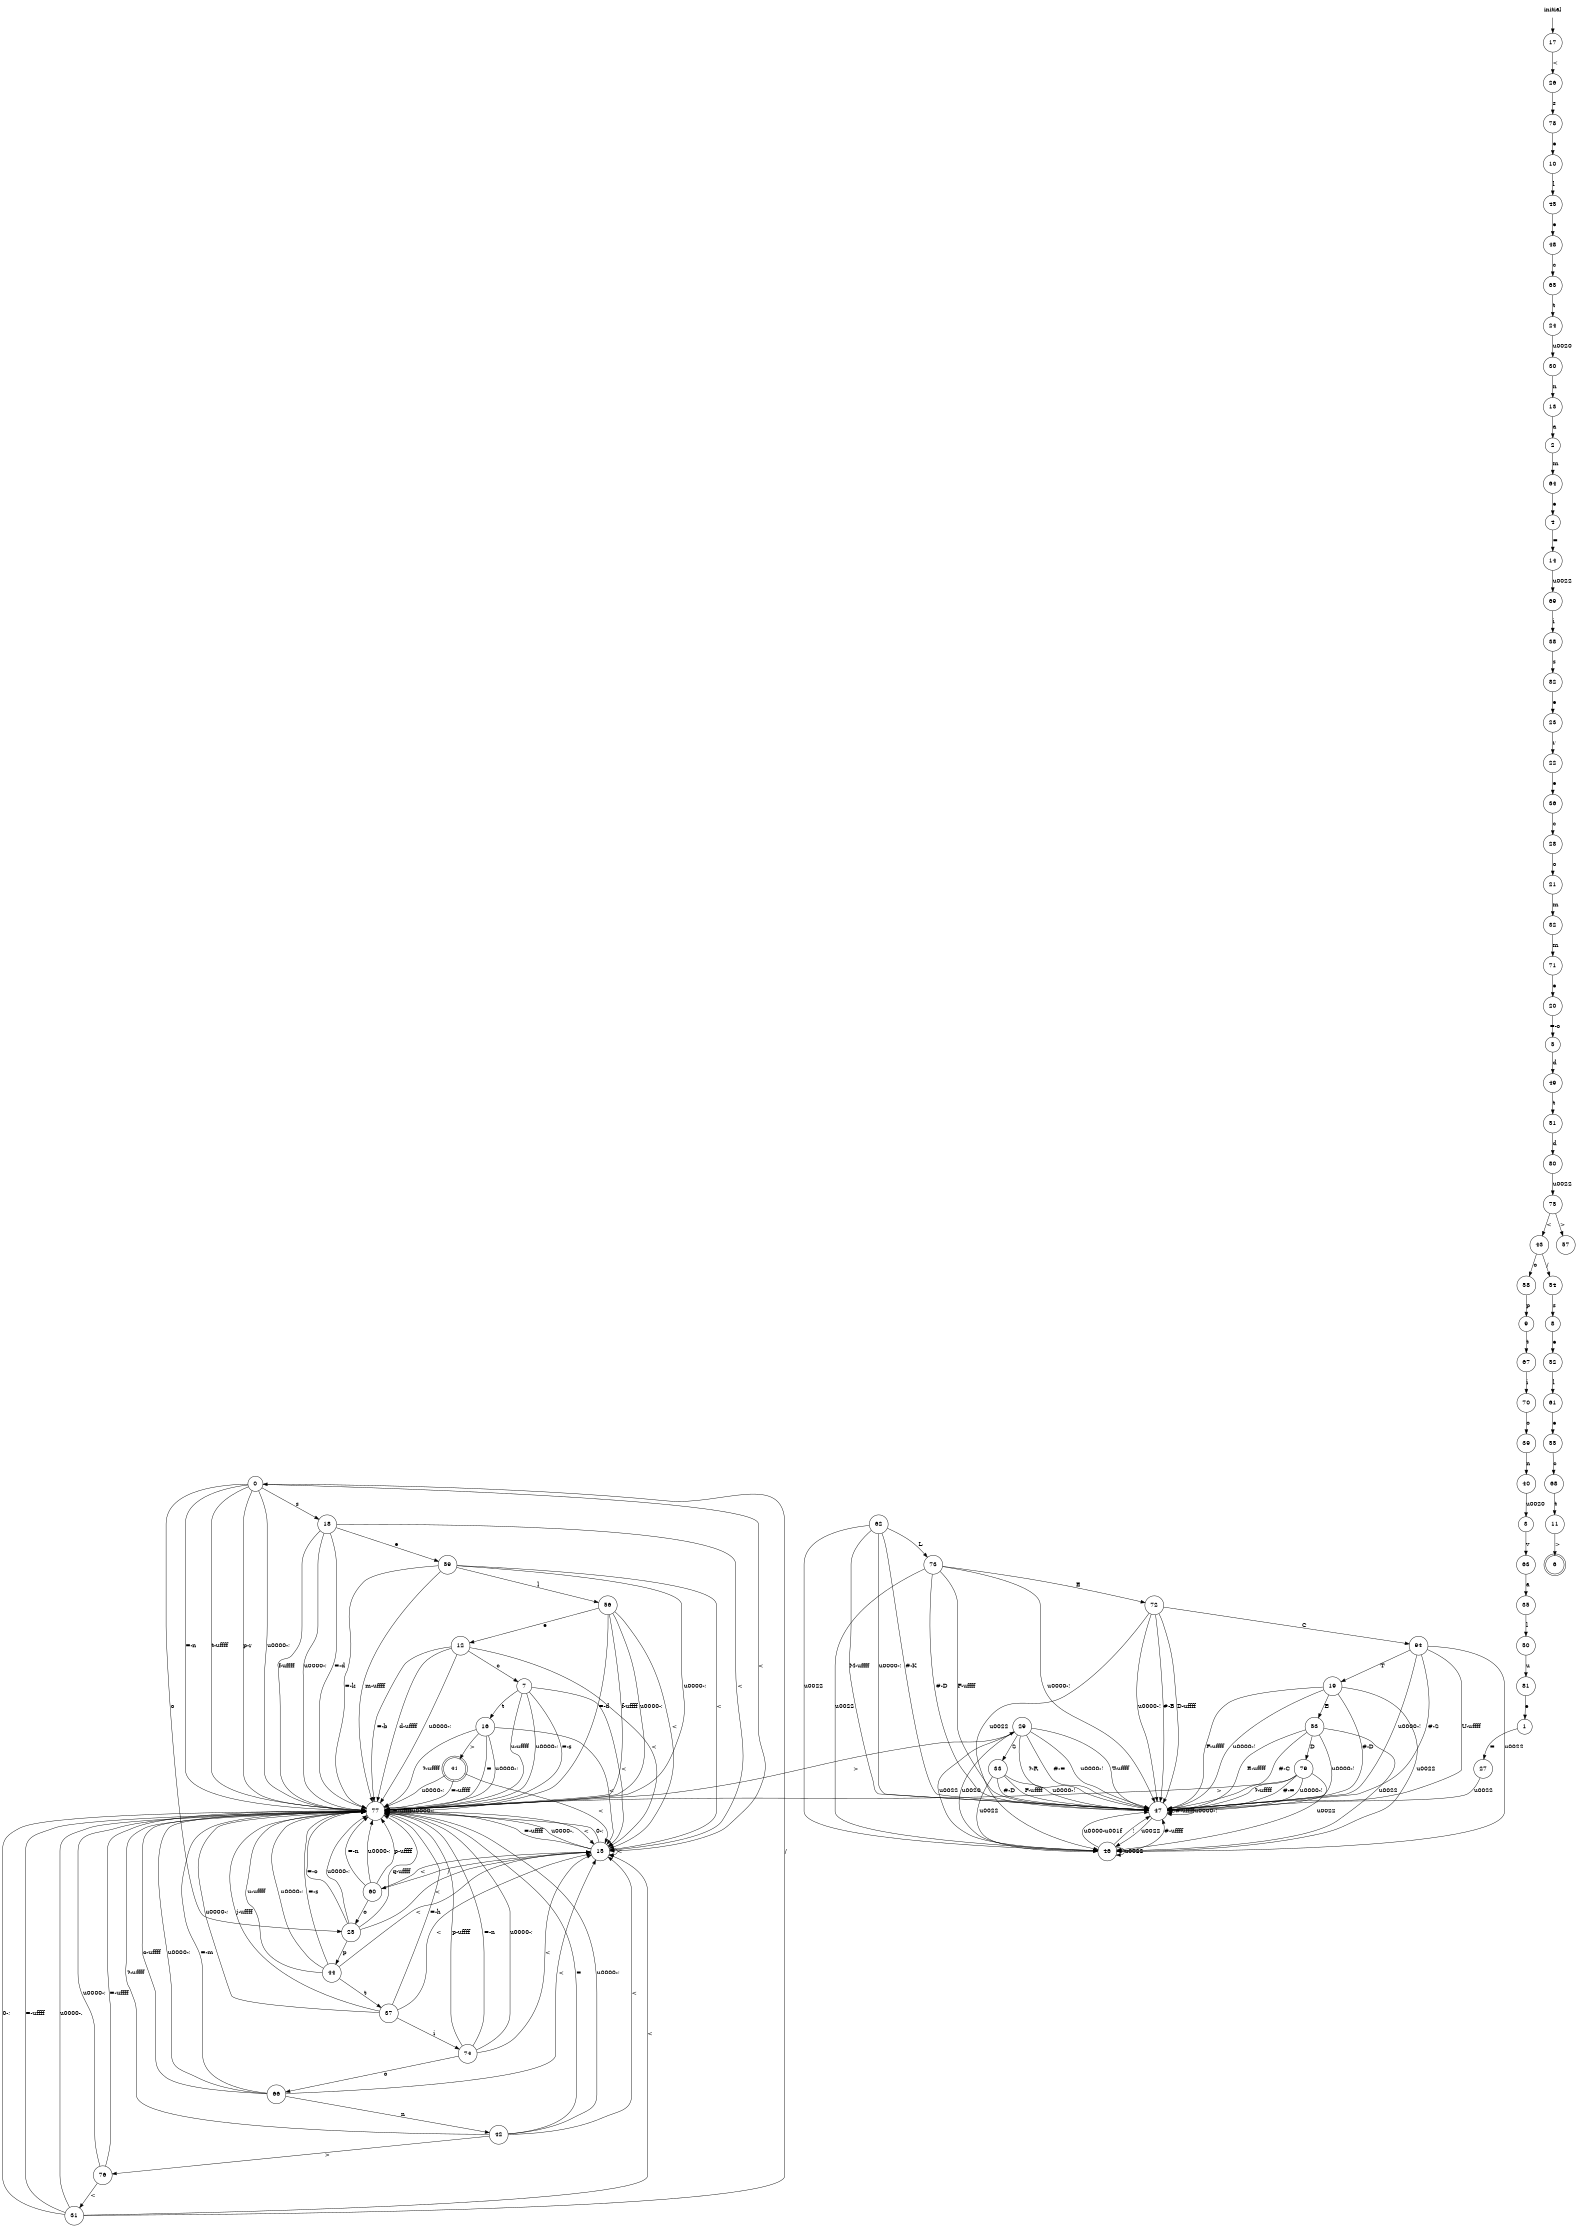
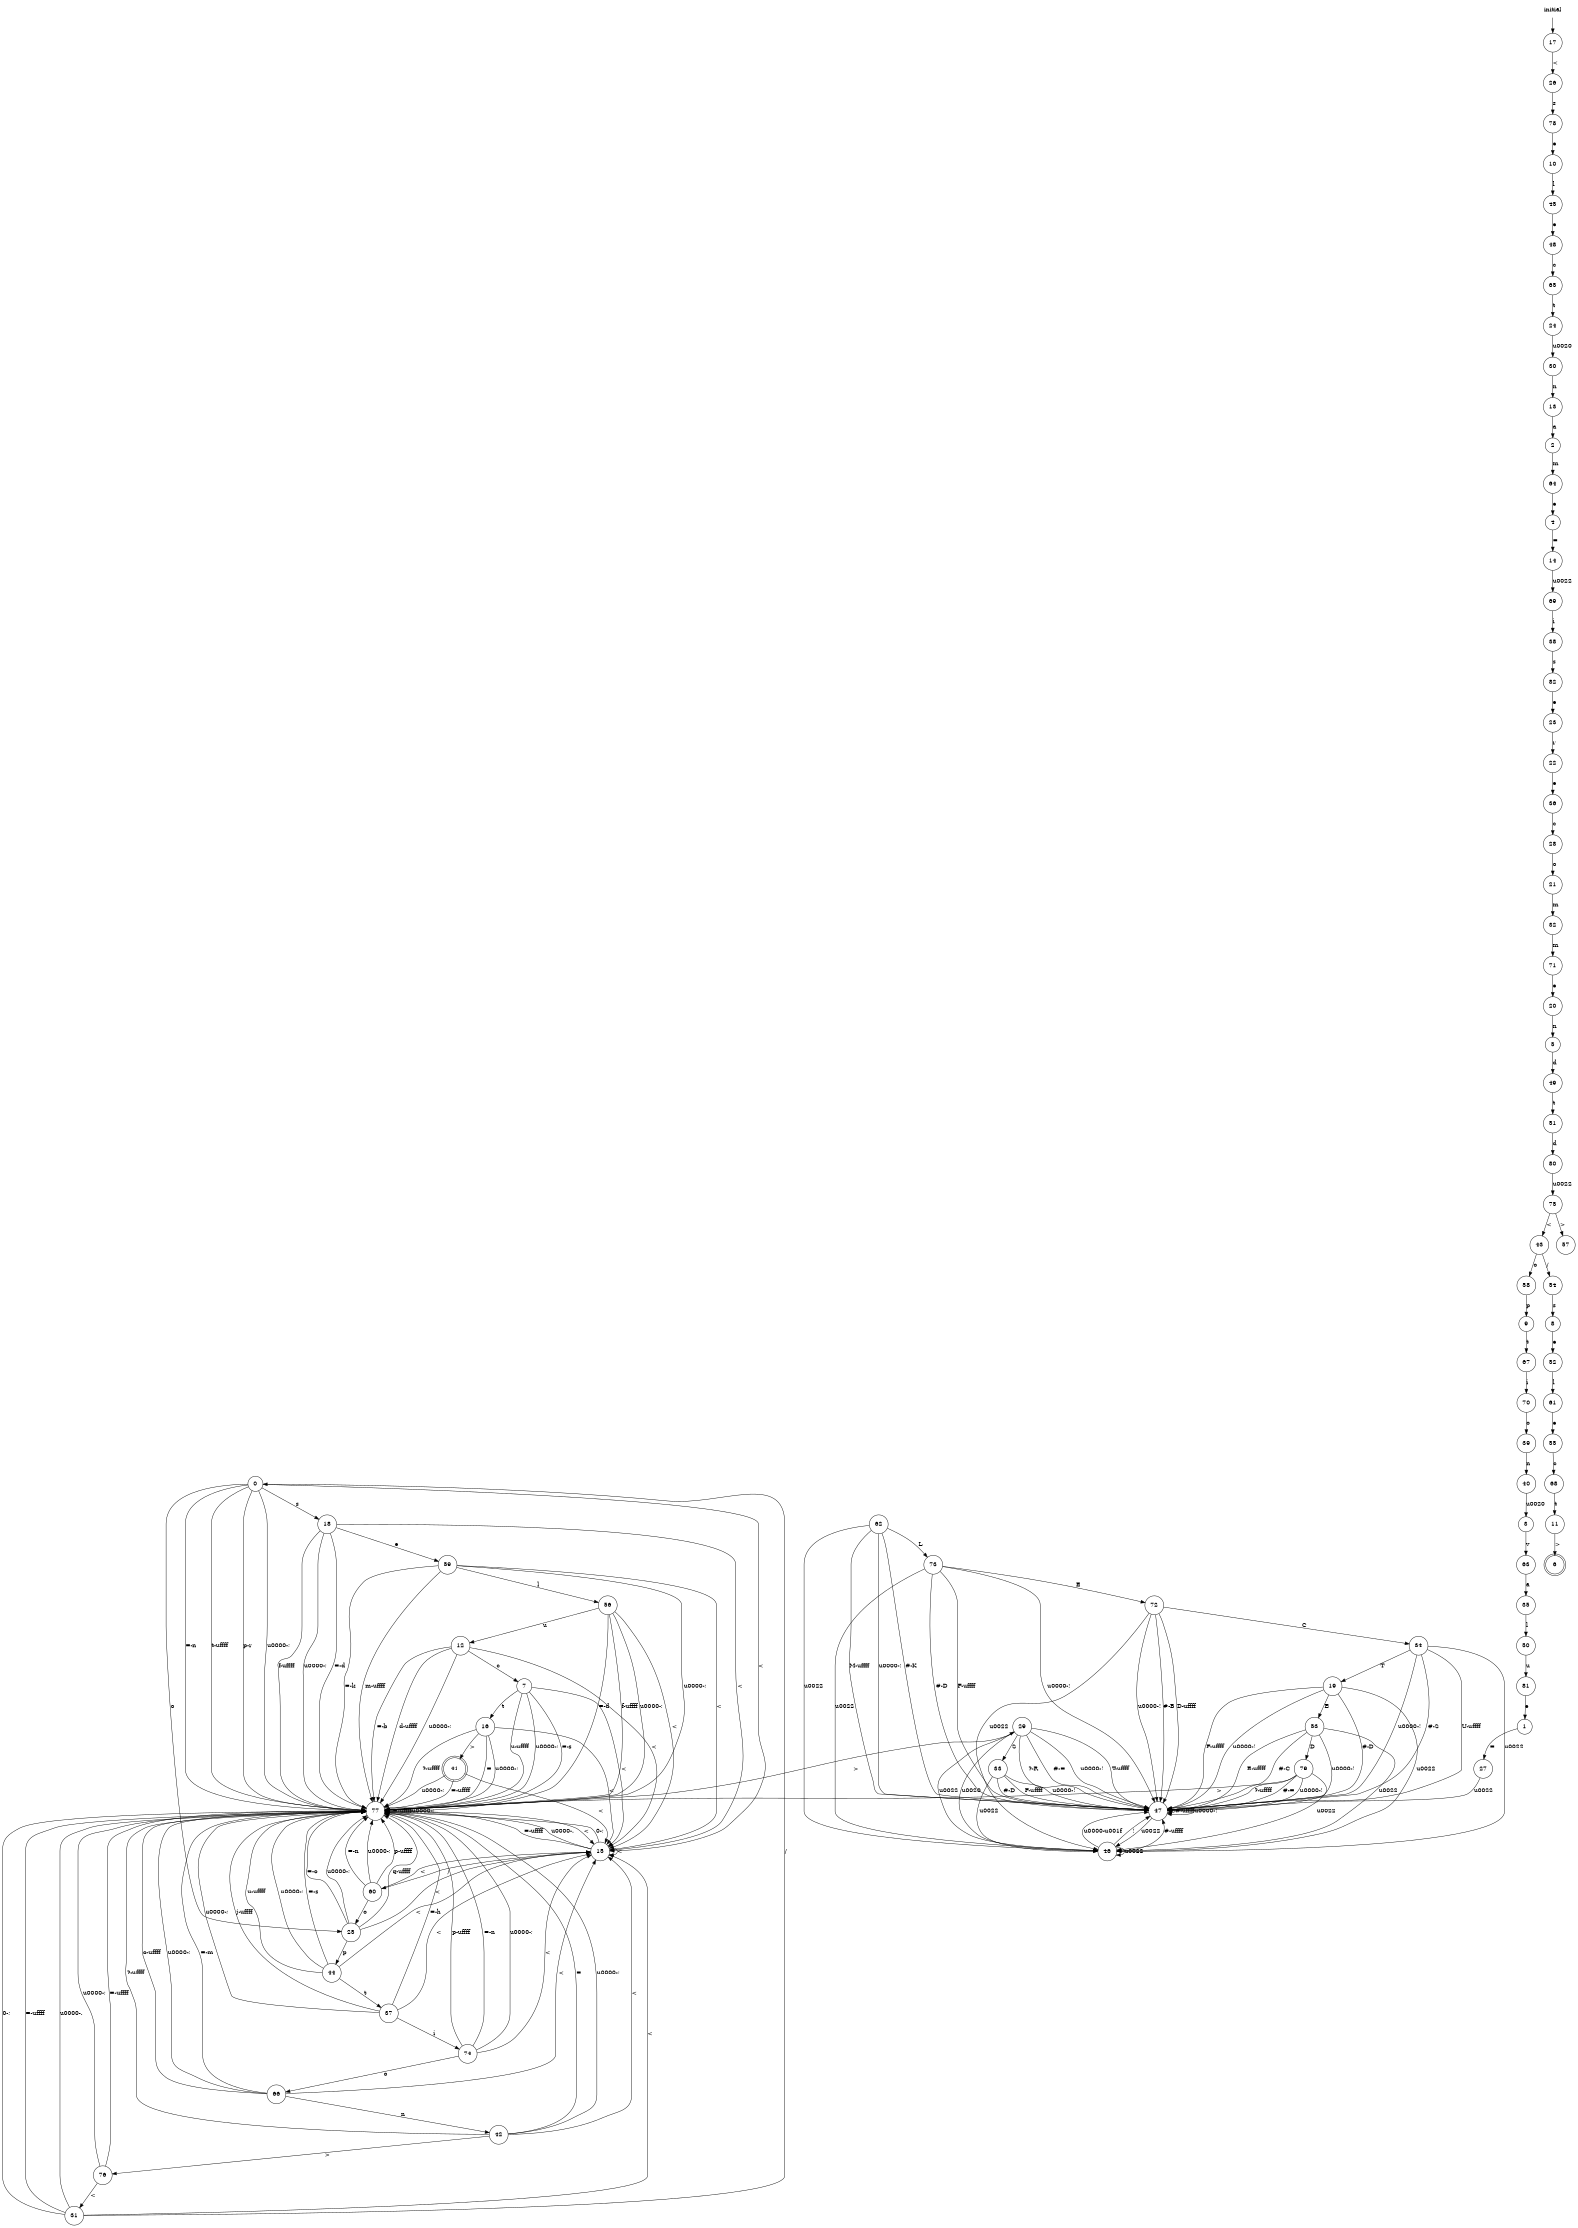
(1555, 1026) -> (1555, 1026)
(545, 1626) -> (545, 1626)
(1419, 1646) -> (1419, 1646)
